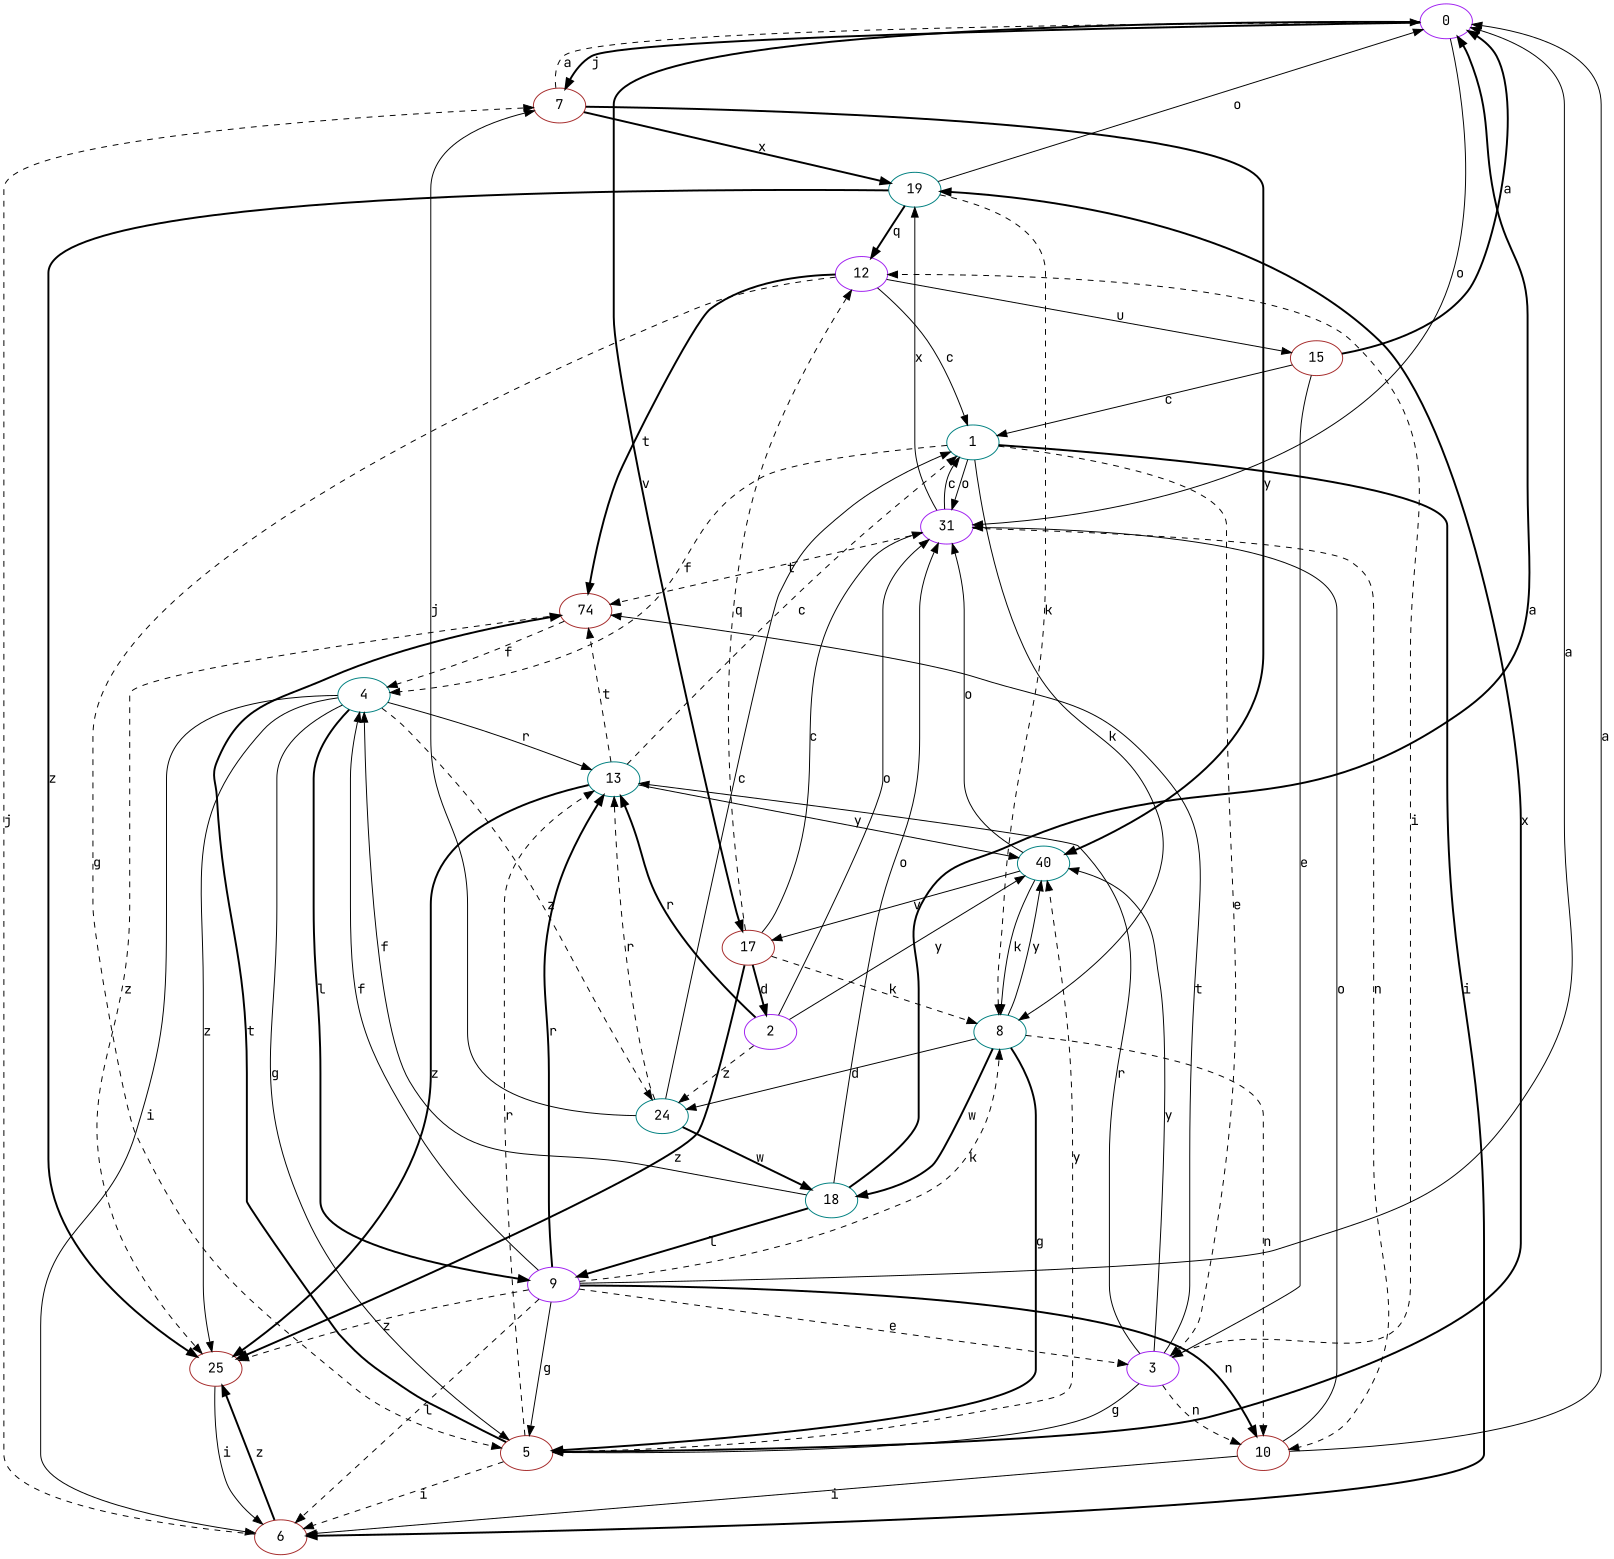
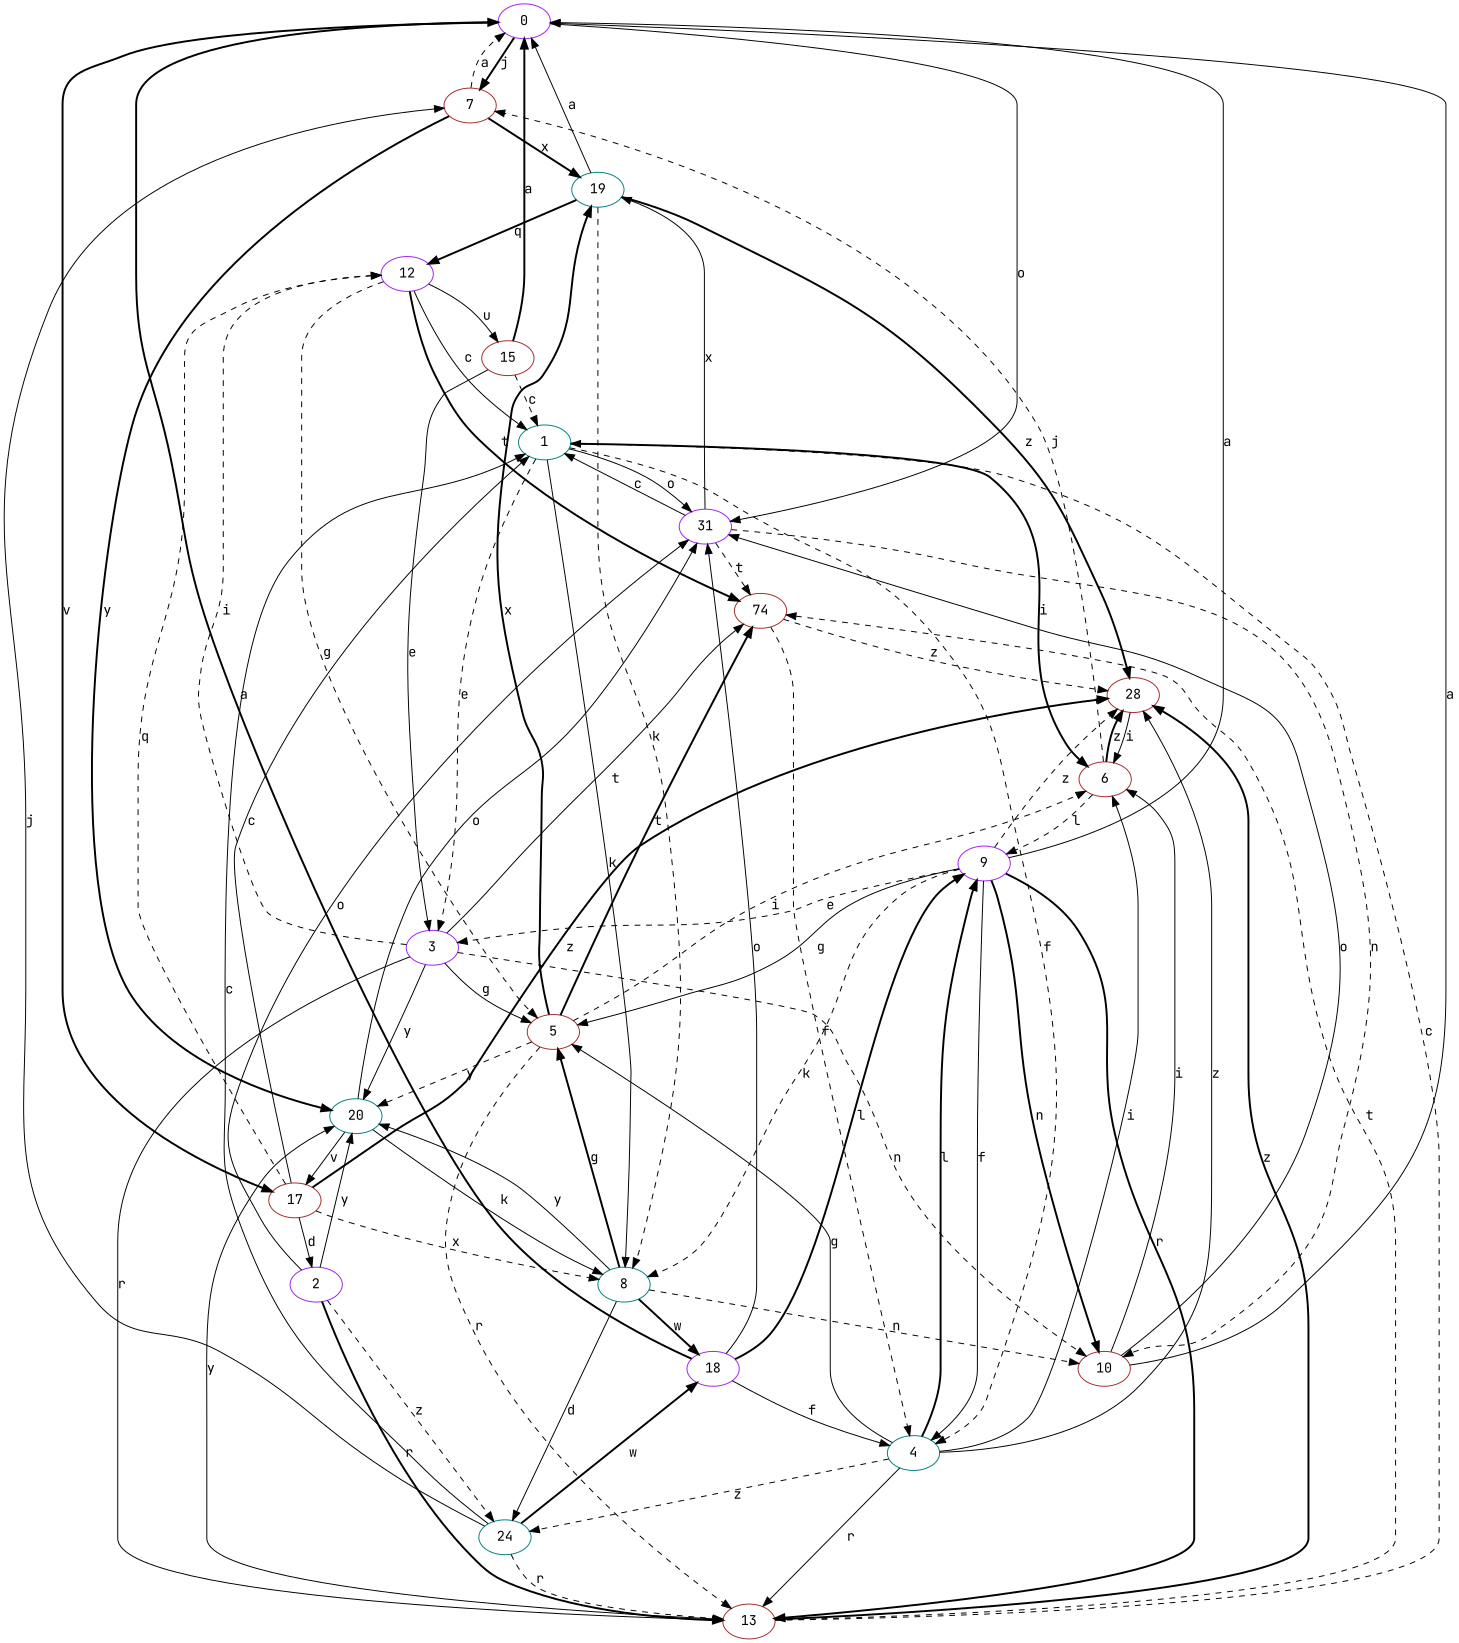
(1238, 106) -> (572, 106)
(1149, 399) -> (525, 397)
(811, 719) -> (255, 800)
(614, 779) -> (749, 1621)
(1044, 864) -> (356, 1116)
(758, 985) -> (304, 1238)
(893, 990) -> (456, 1242)
(832, 1200) -> (713, 1369)
(216, 1369) -> (1133, 695)
(421, 1408) -> (1057, 827)
